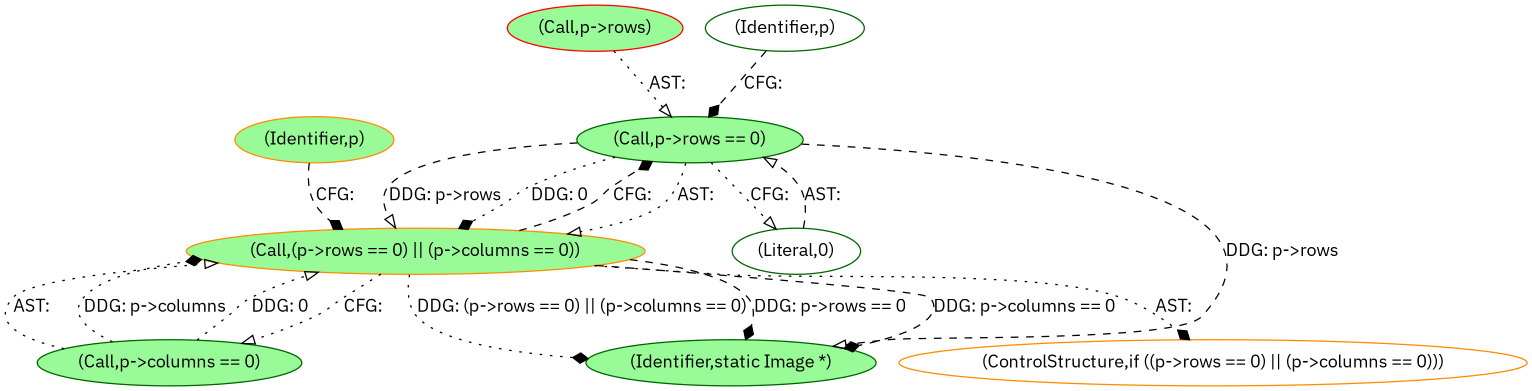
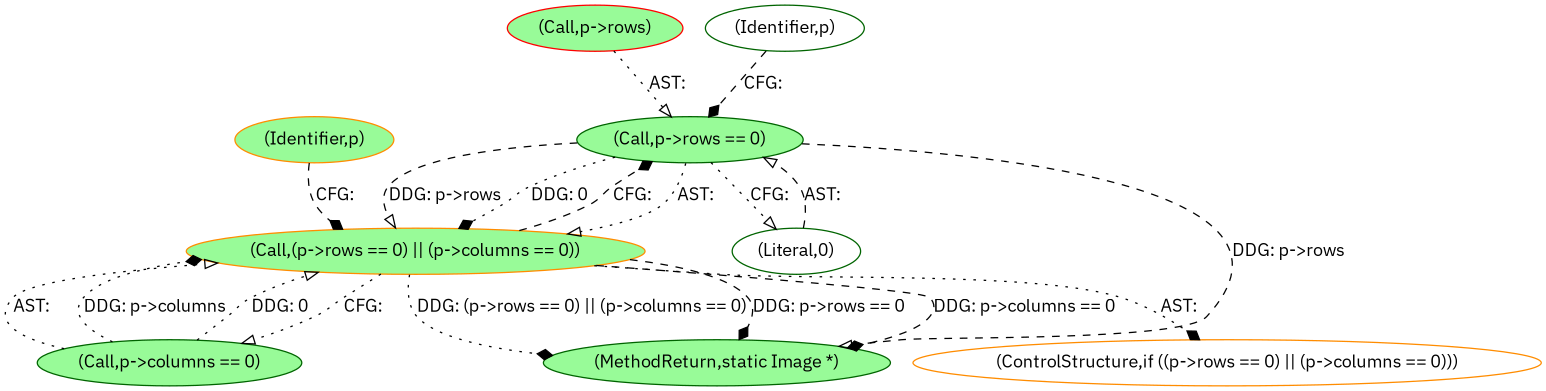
(731, 363) -> (717, 363)
